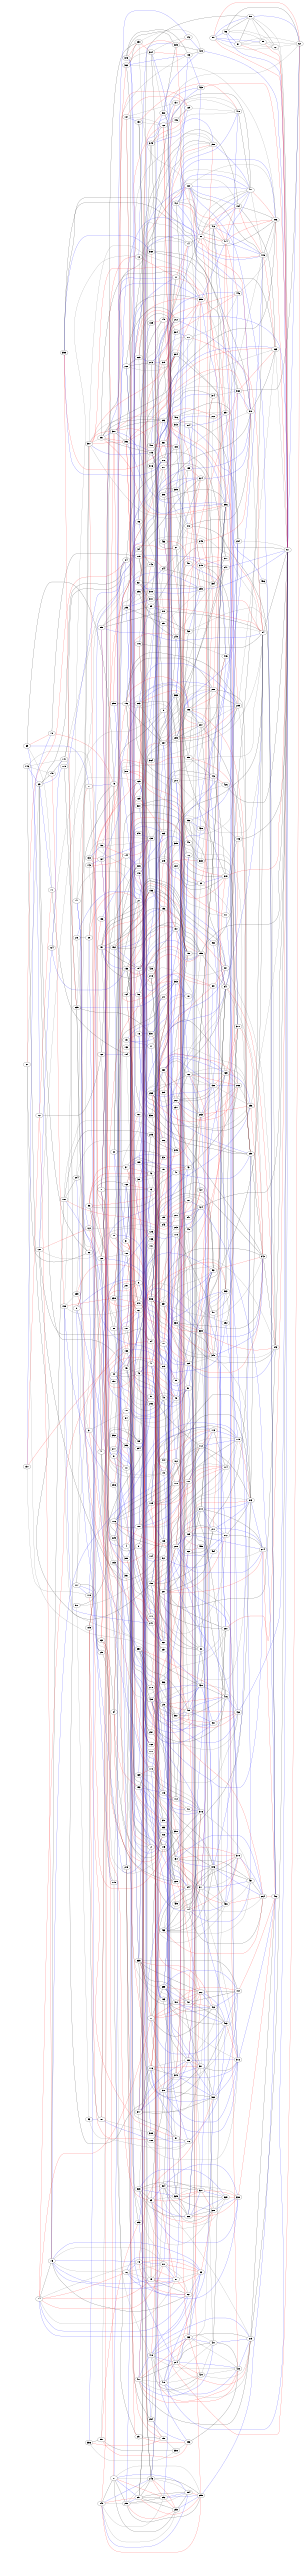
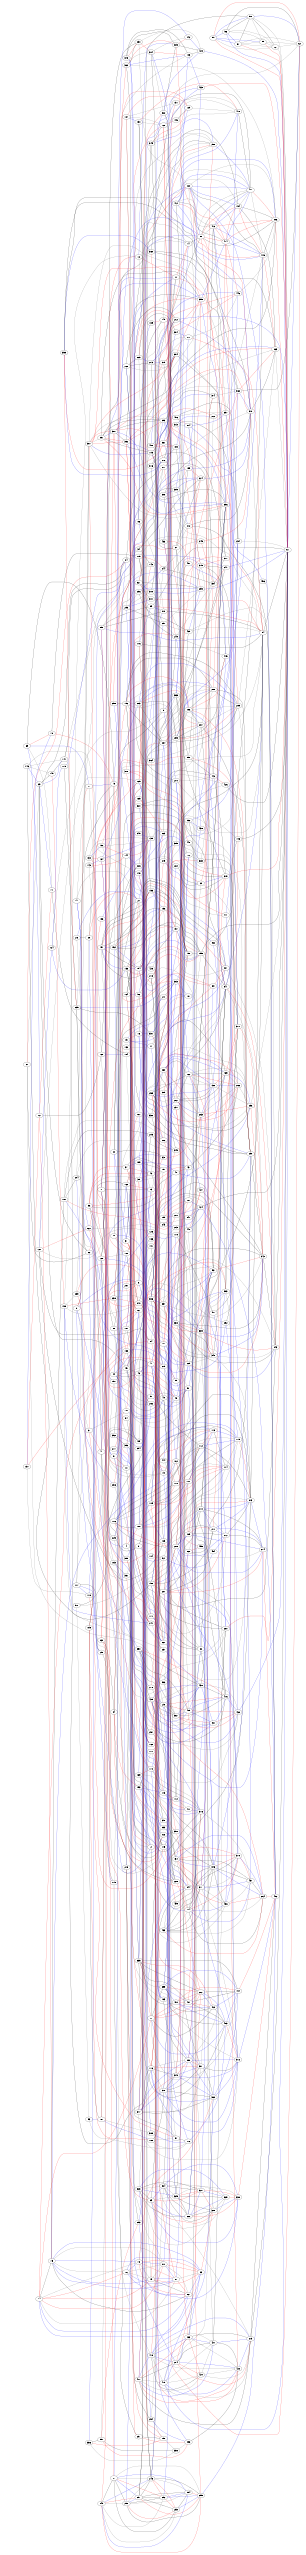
(89, 1228) -> (89, 1228)
